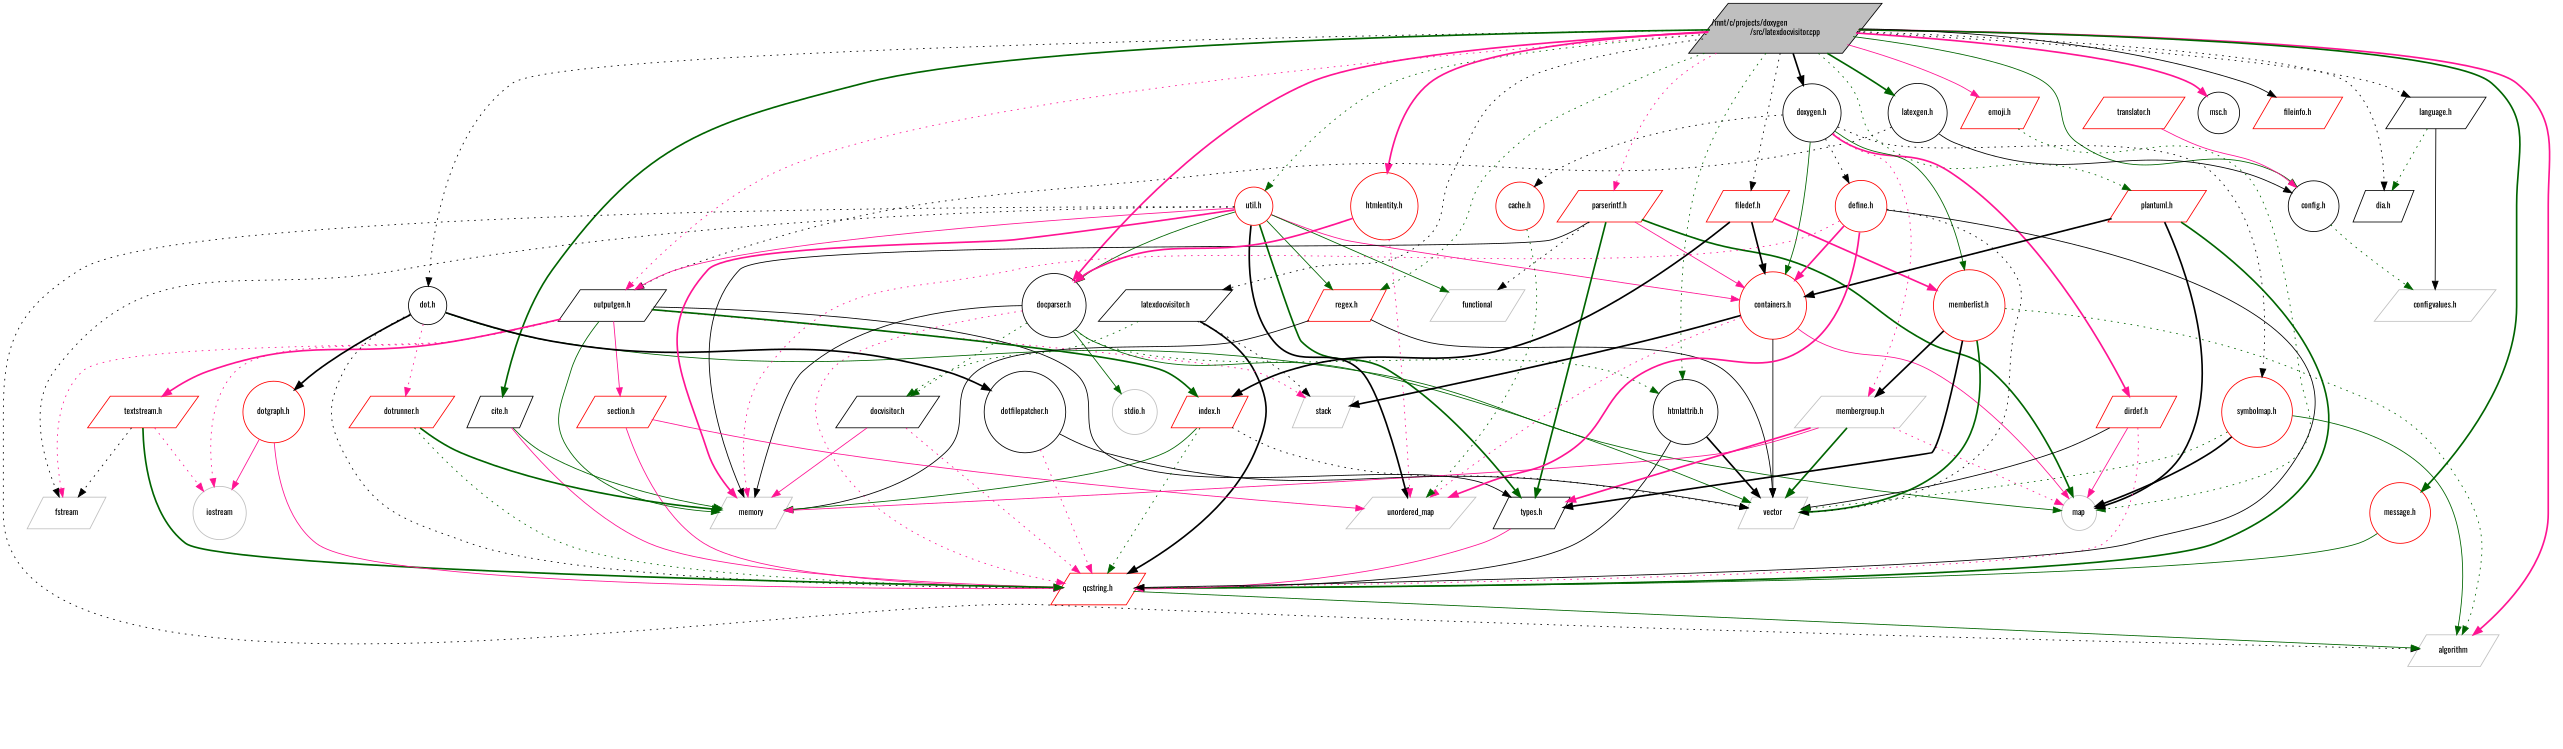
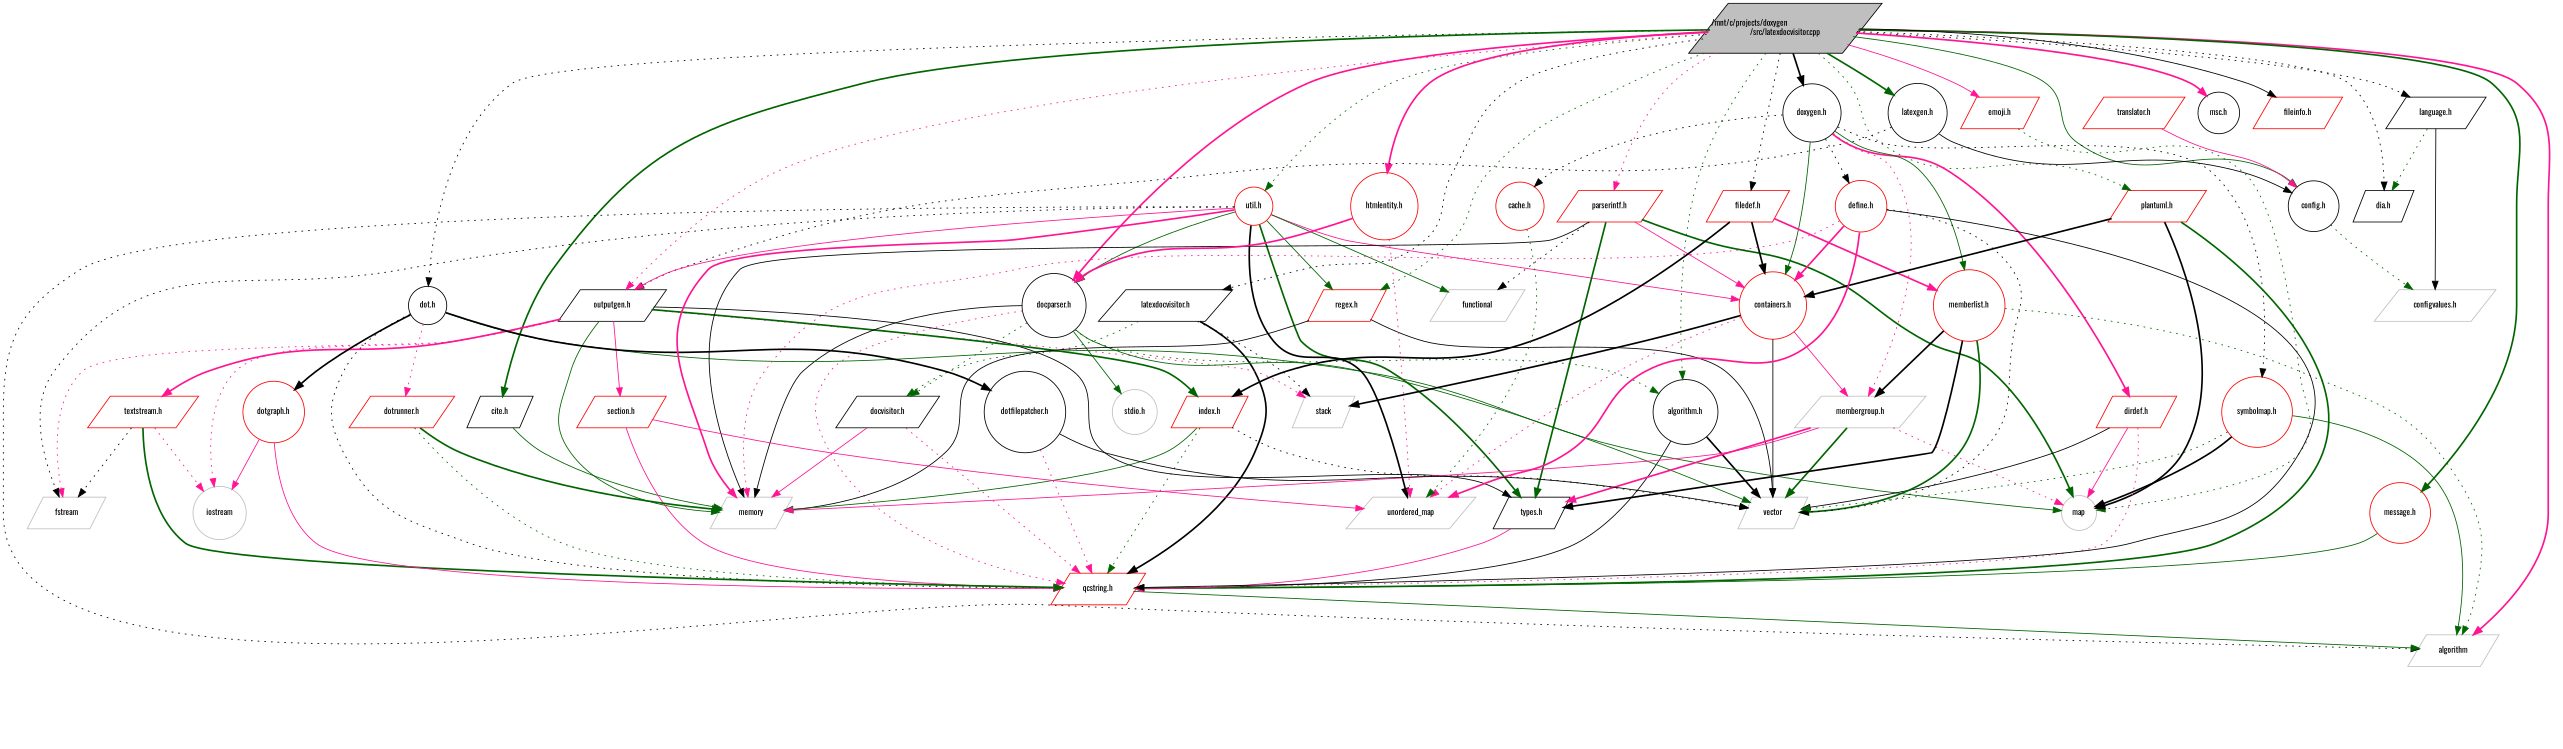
(1947, 381) -> (1818, 361)
(1686, 412) -> (1686, 412)
(745, 565) -> none
